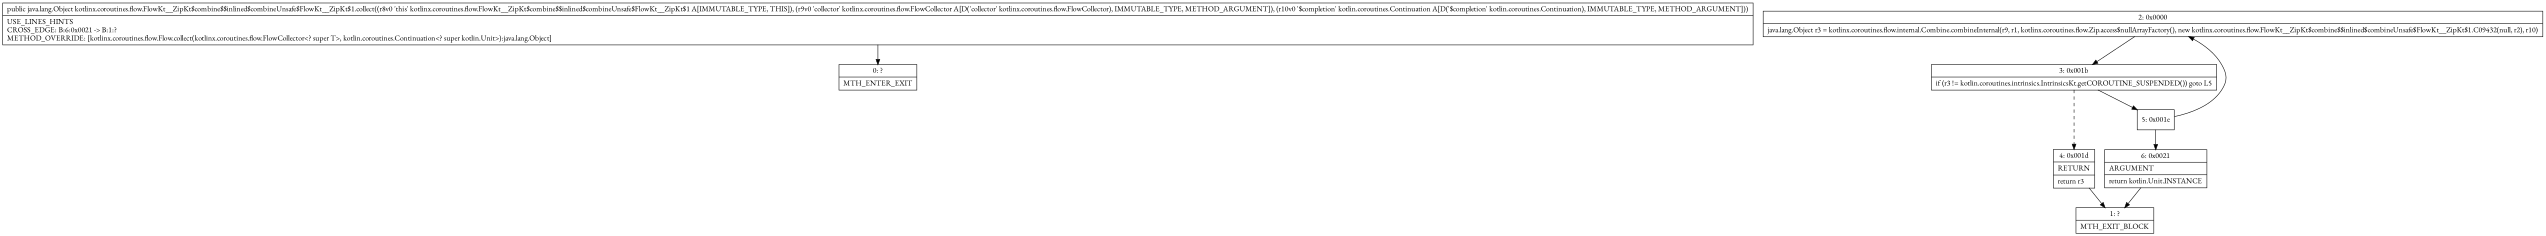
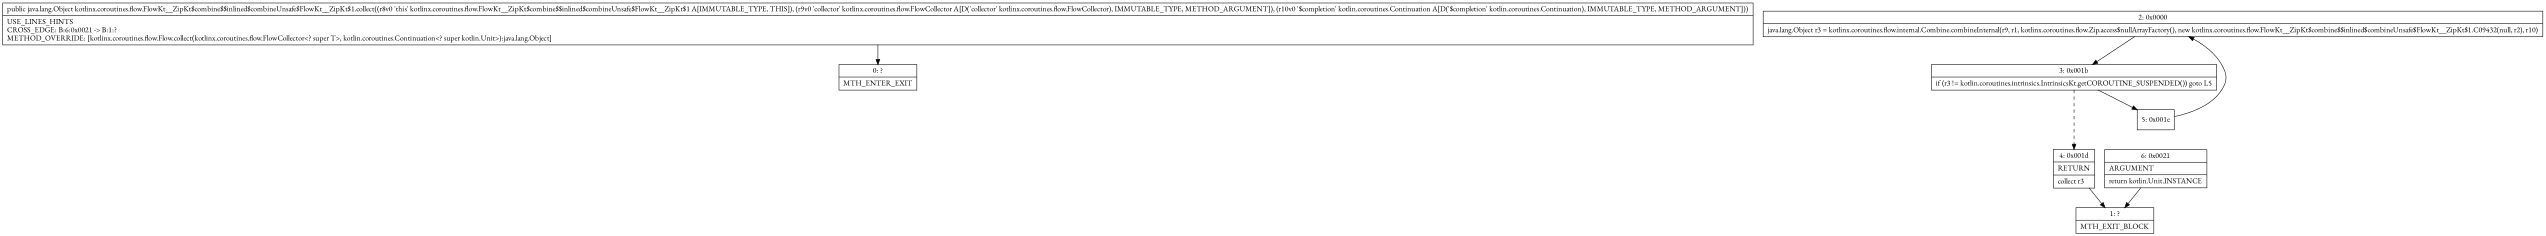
(2156, 137) -> none
(2071, 181) -> (2071, 181)
